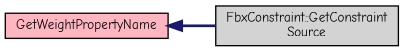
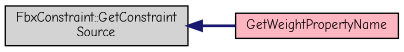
(199, 26) -> (219, 26)
